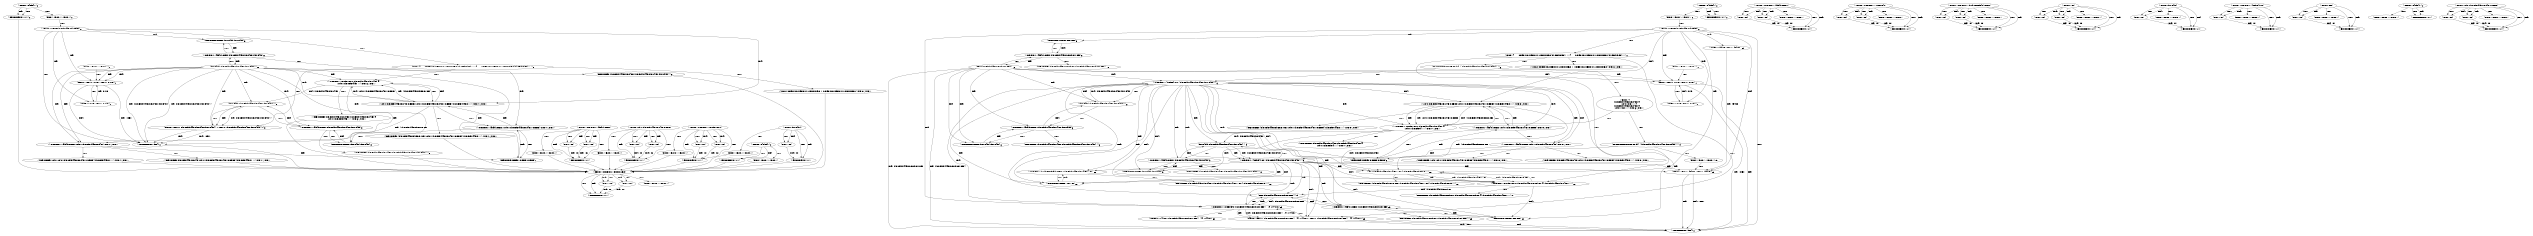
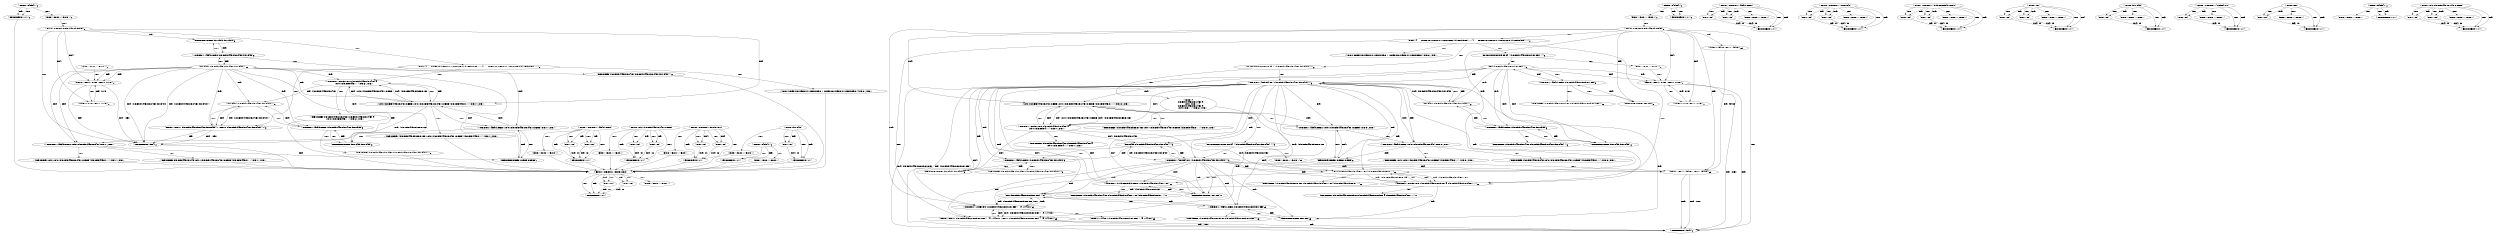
none -> (1513, 55)
none -> (1253, 174)
